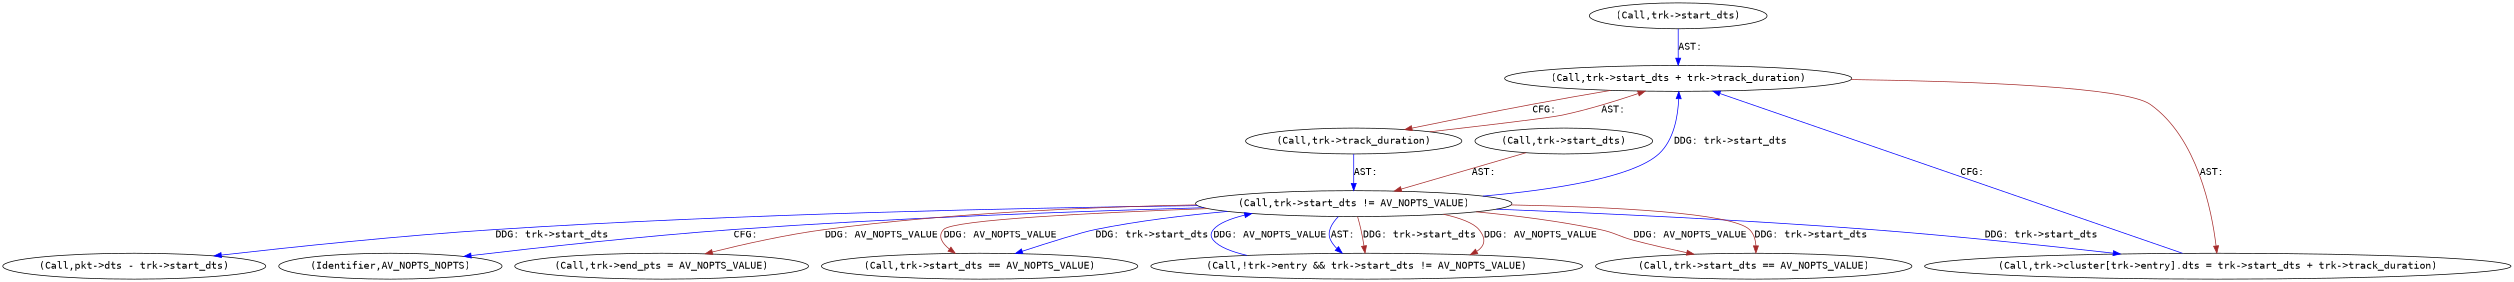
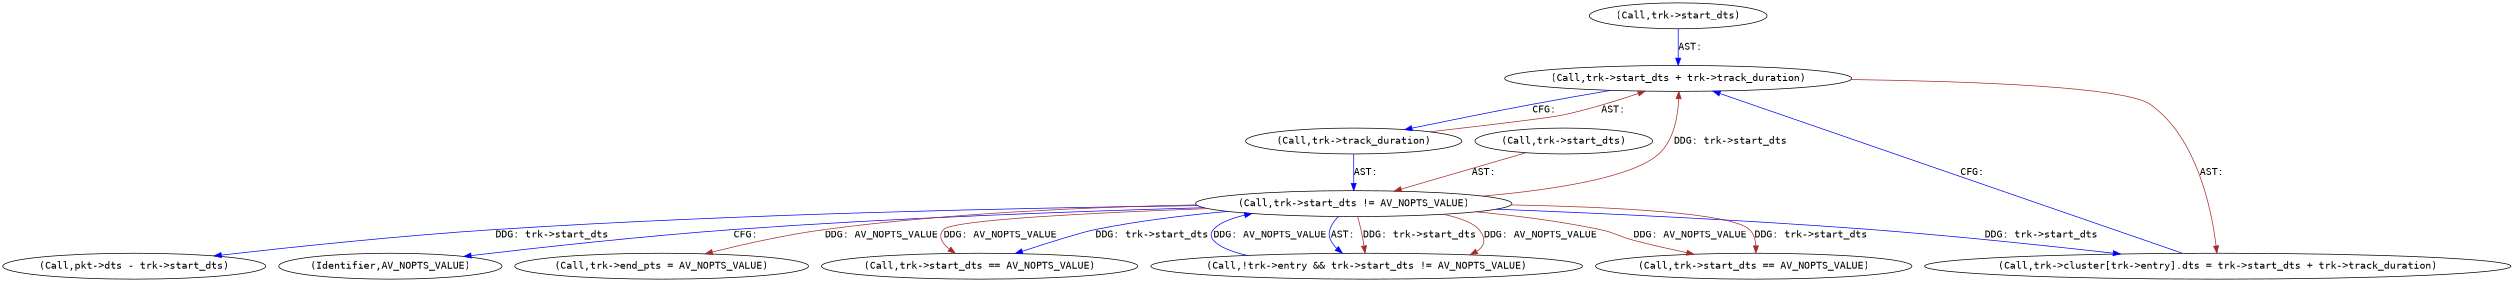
(1511, 108) -> (1511, 108)
(1603, 178) -> (1603, 178)
(390, 266) -> (390, 266)
